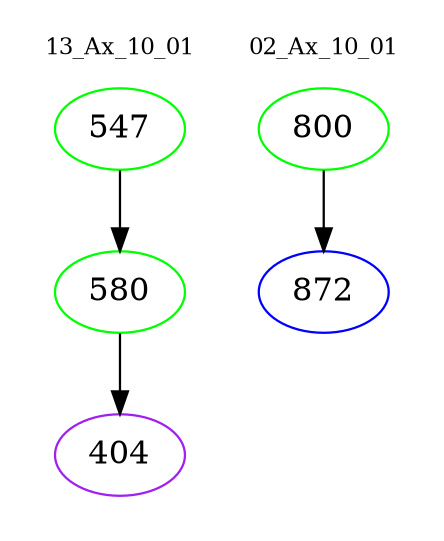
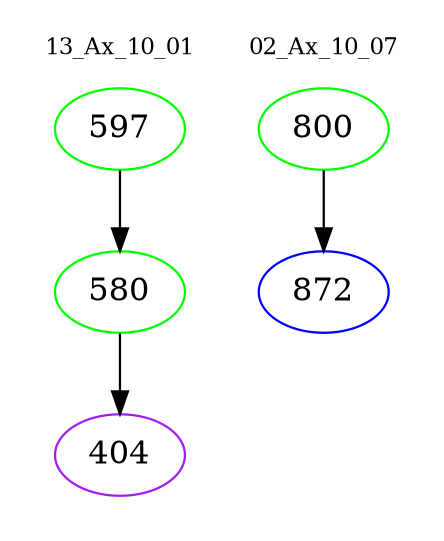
(324, 49) -> (324, 49)
(120, 129) -> (120, 129)
